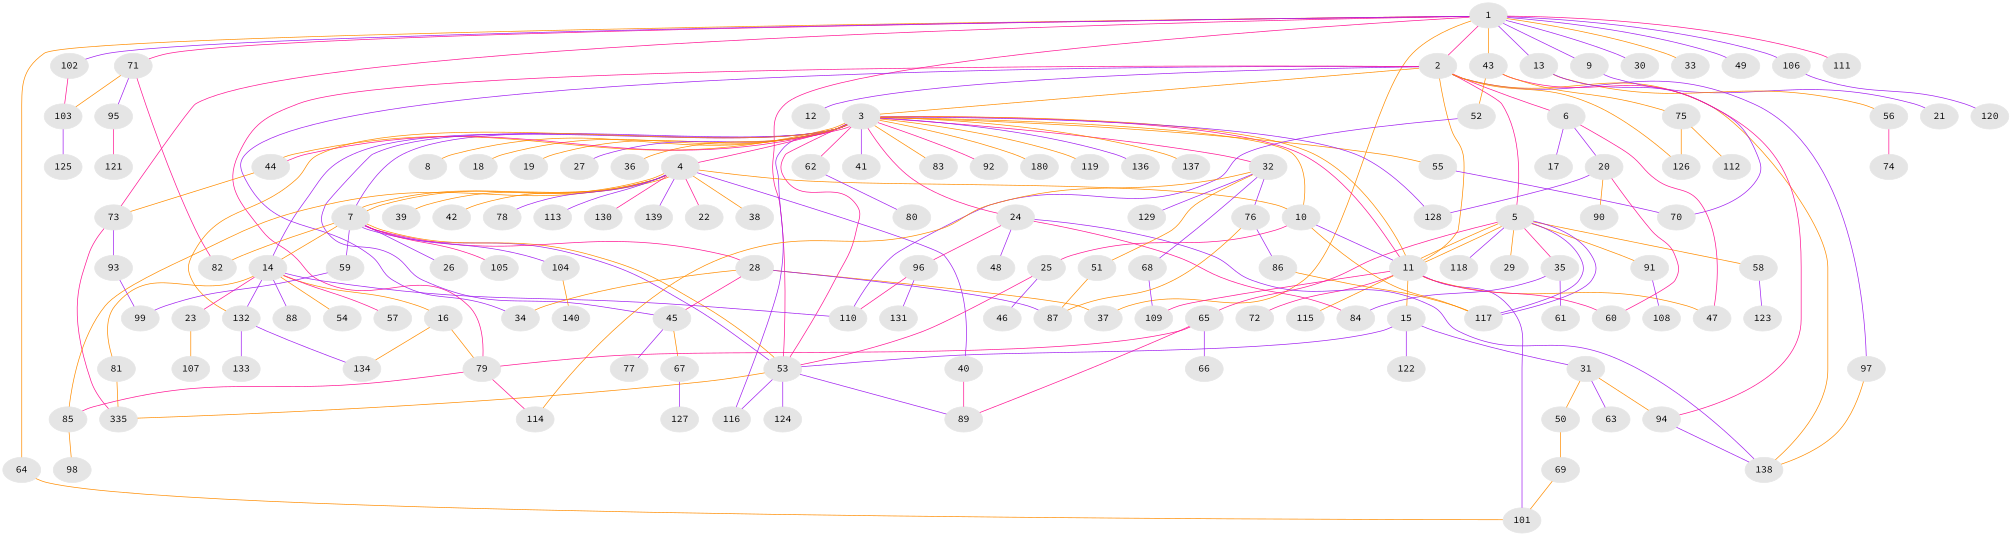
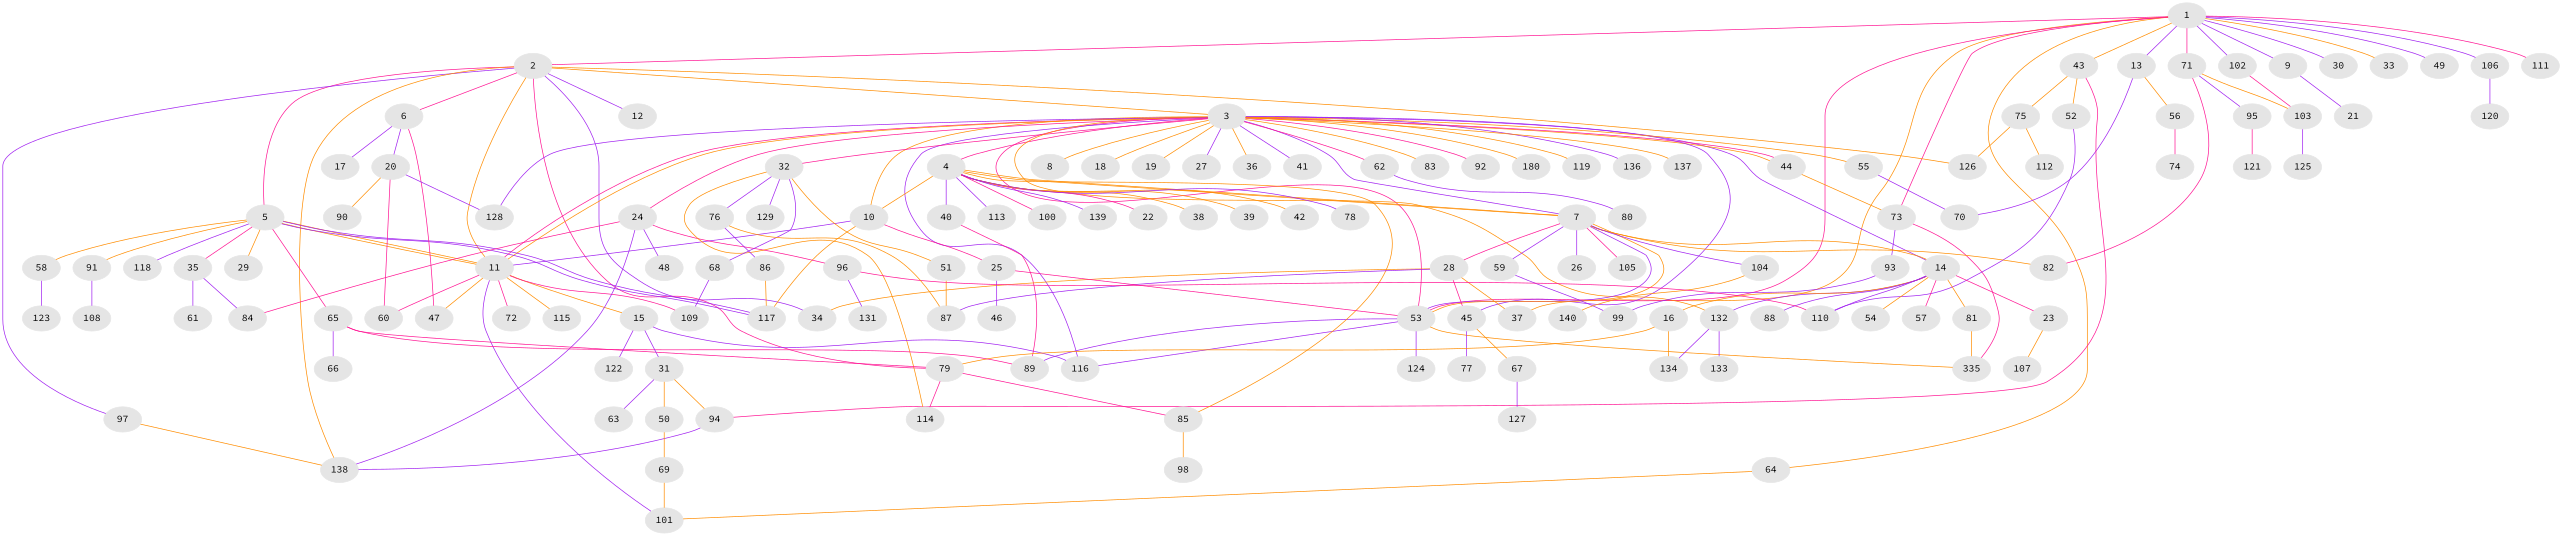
(603, 217) -> (1047, 217)
(1098, 352) -> (860, 344)
